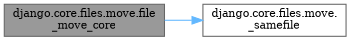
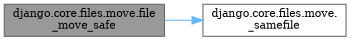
(84, 20) -> (84, 20)
